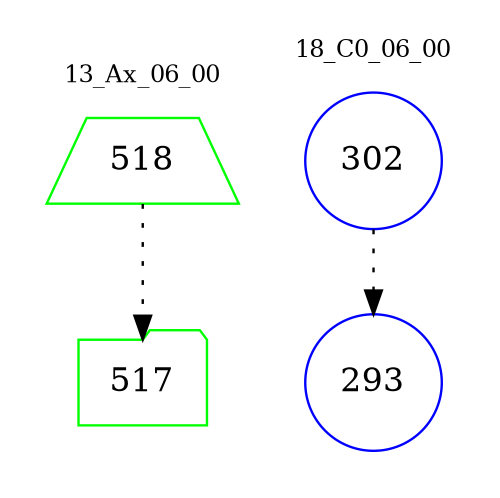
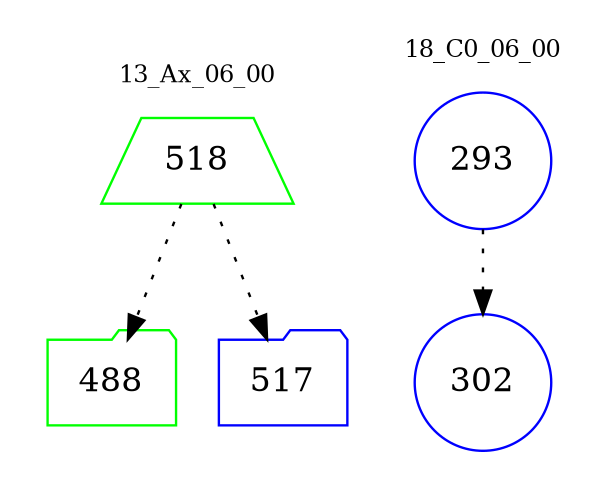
(374, 260) -> (483, 260)
none -> (112, 383)
(143, 383) -> (283, 383)
